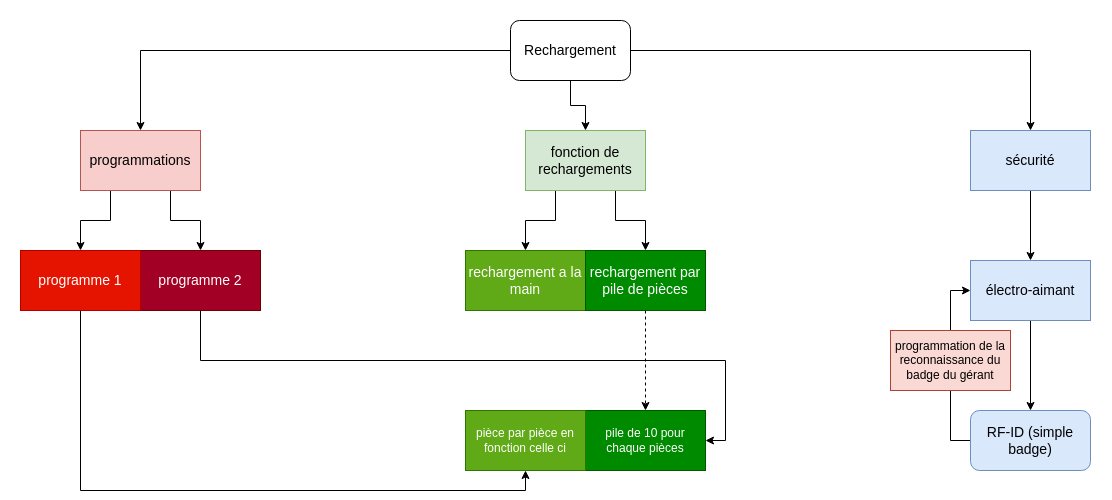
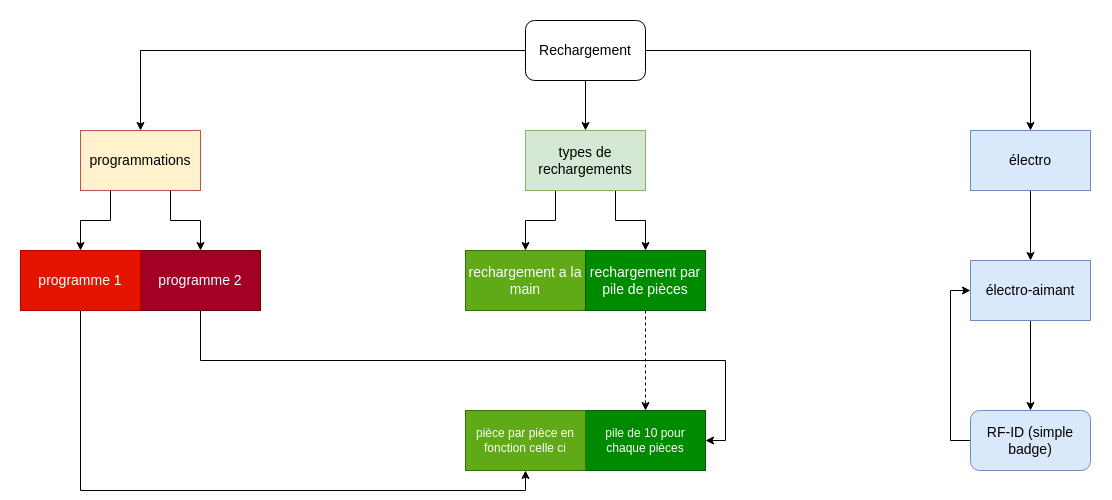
(571, 51) -> (586, 51)
(141, 161) -> (141, 161)
(586, 161) -> (586, 161)
(1031, 161) -> (1031, 161)
(951, 361) -> none
